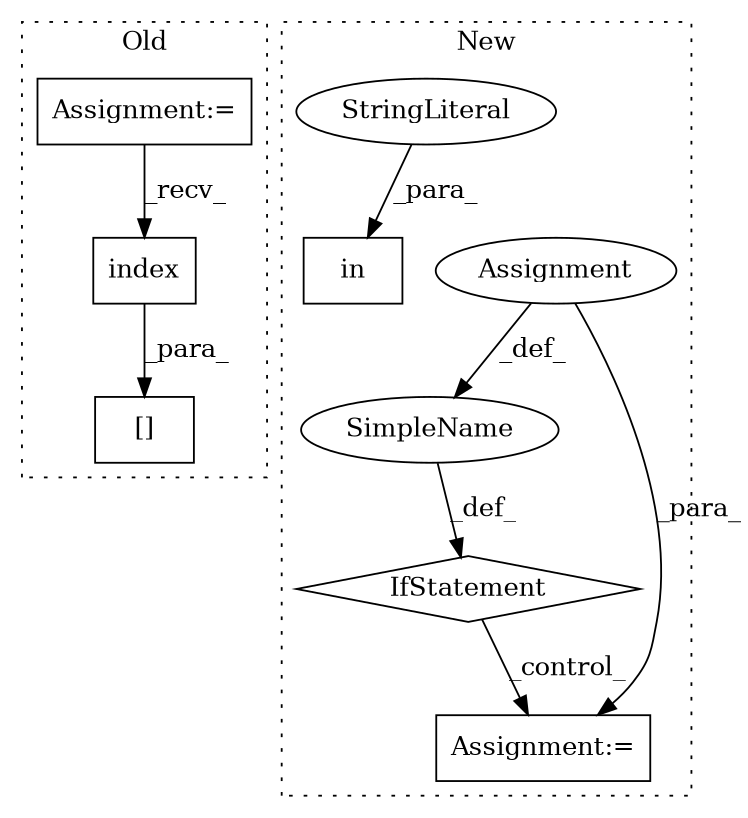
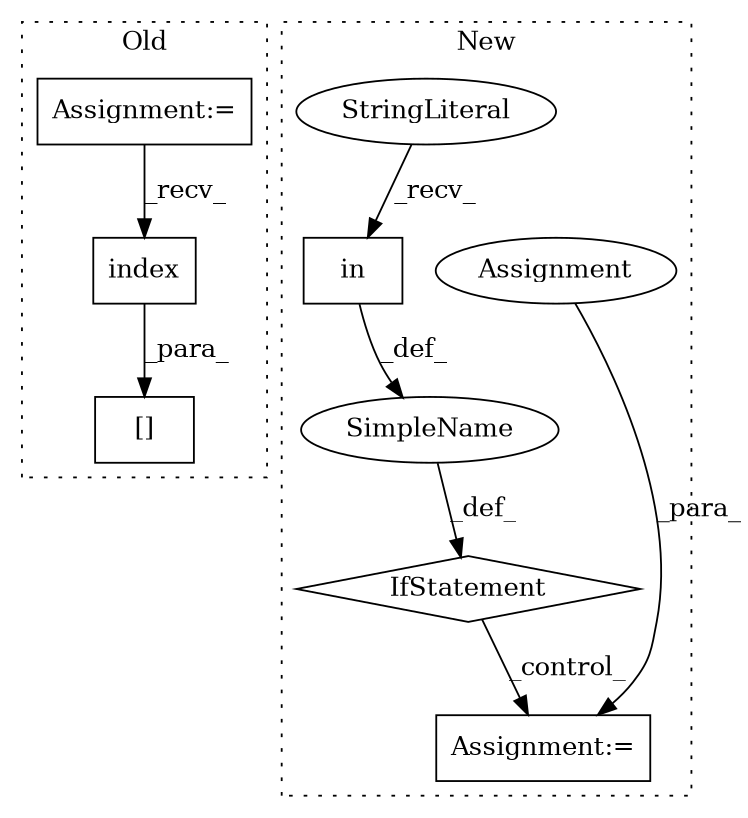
(435, 191) -> (435, 191)
(499, 343) -> (372, 345)
